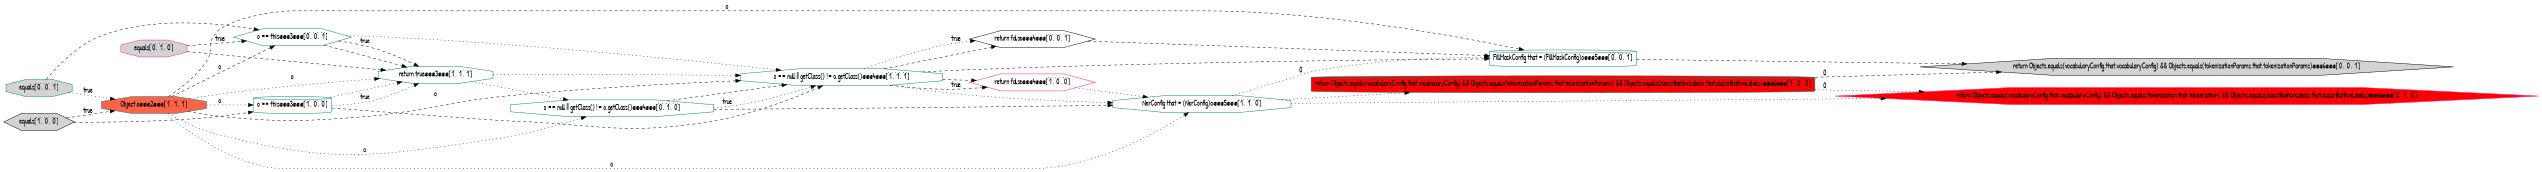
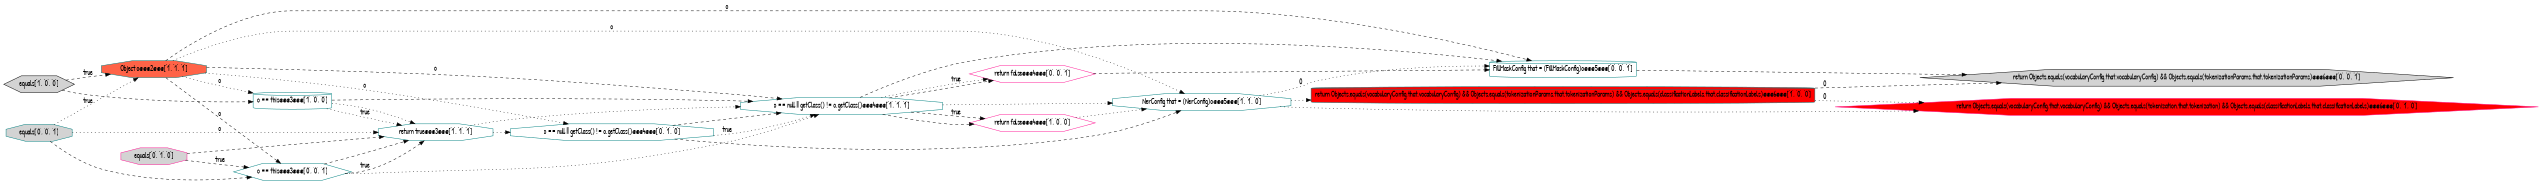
(1032, 39) -> (1032, 74)
(282, 87) -> (223, 133)
